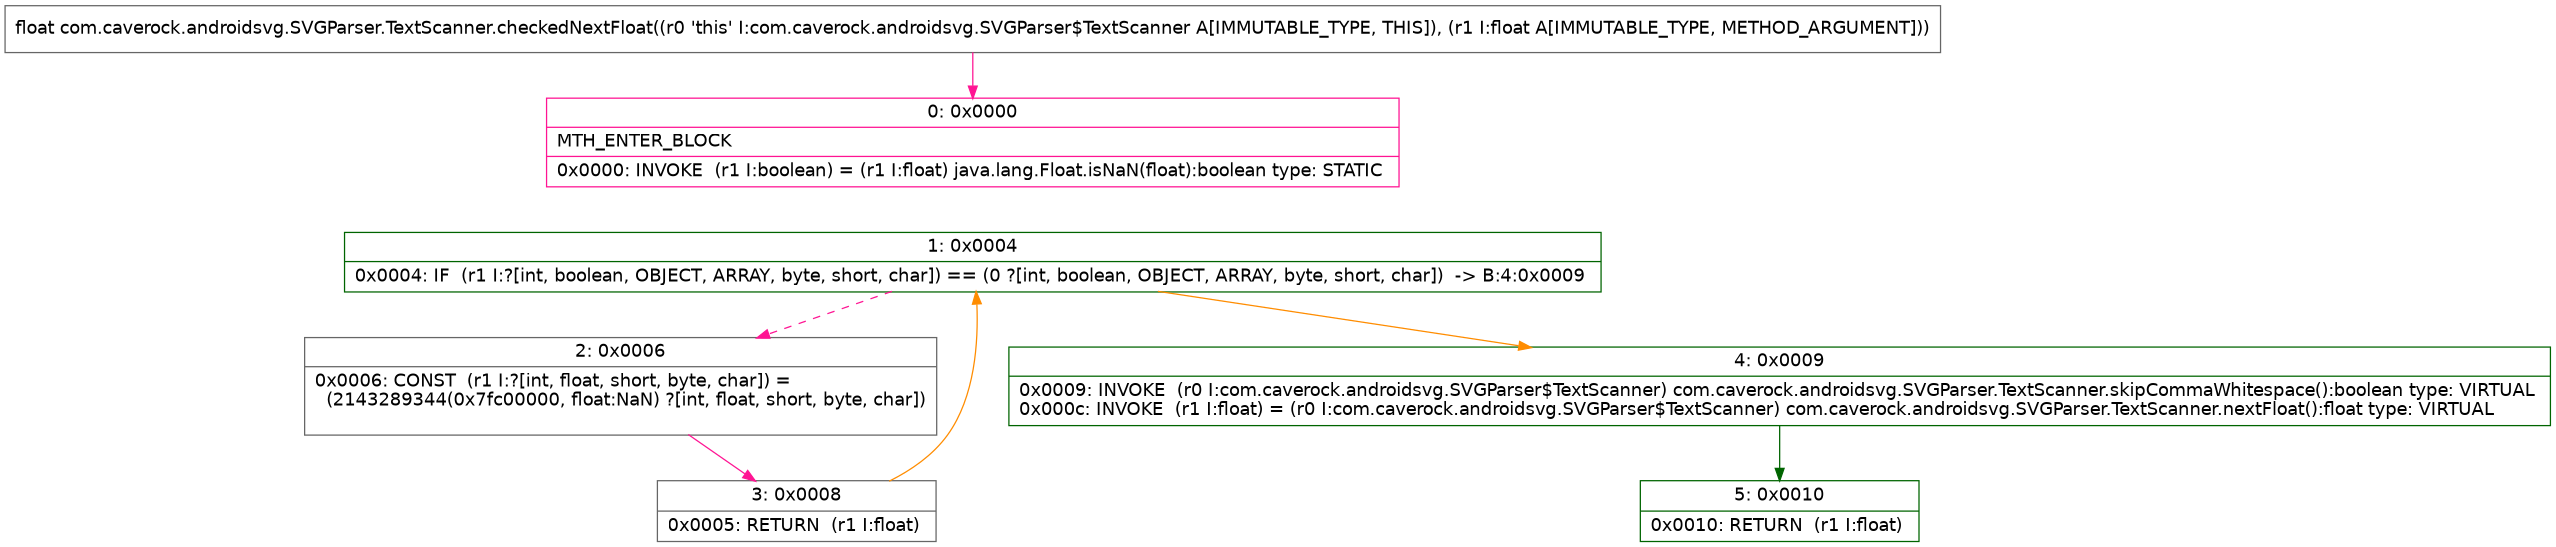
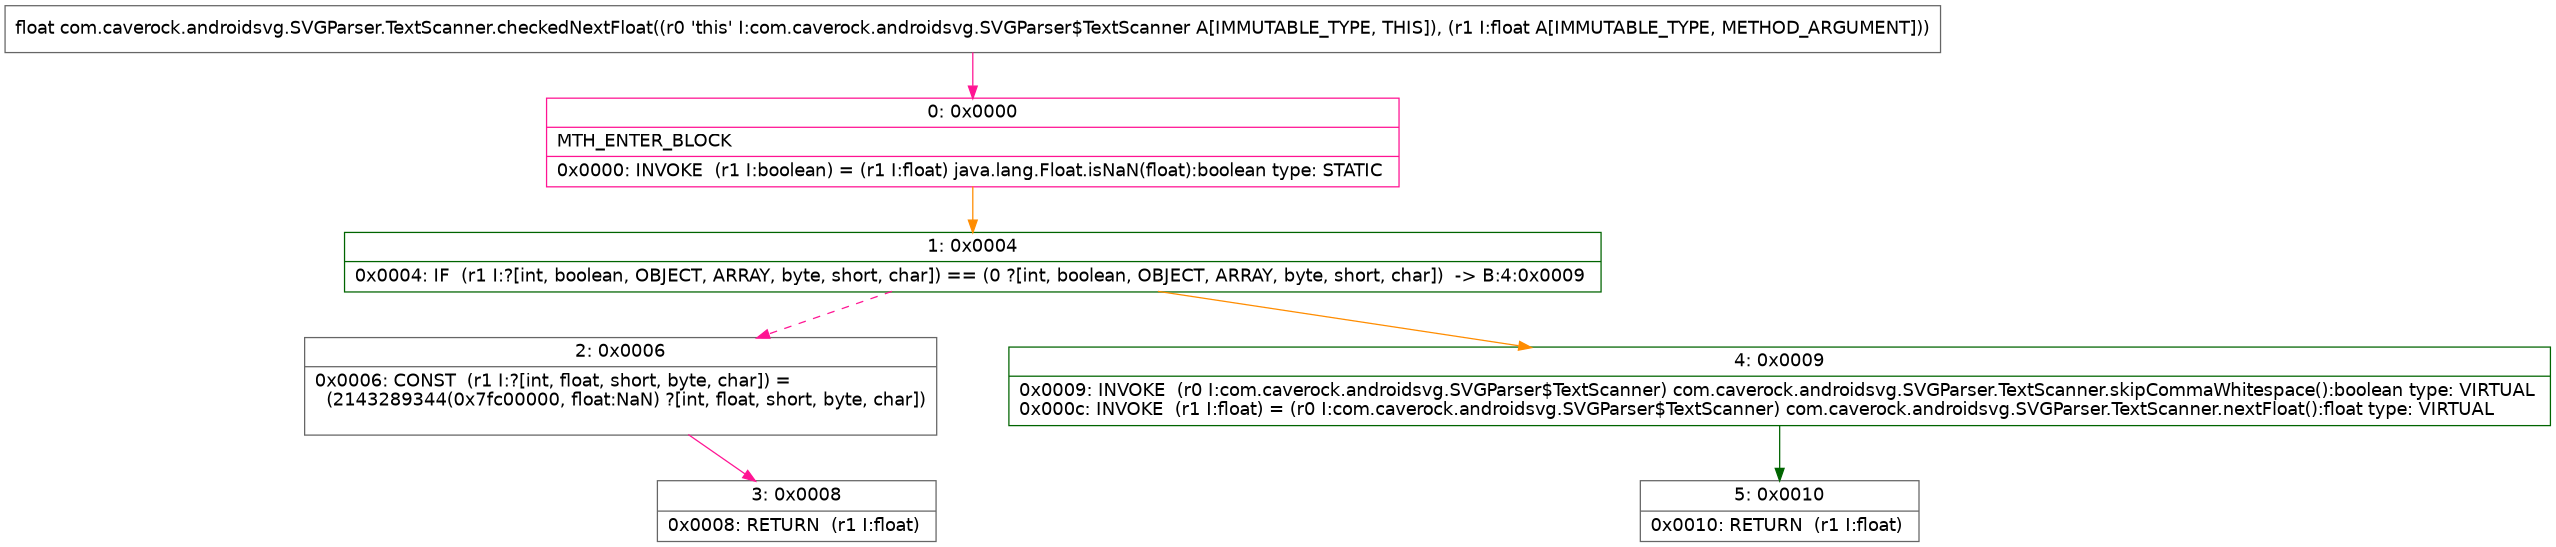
(962, 408) -> (973, 203)
(1780, 511) -> (1780, 511)
(797, 526) -> (797, 526)
